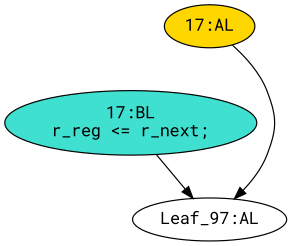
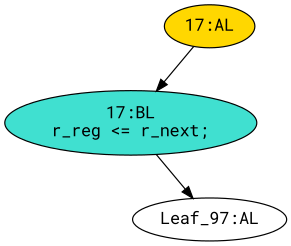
(274, 116) -> (179, 64)
